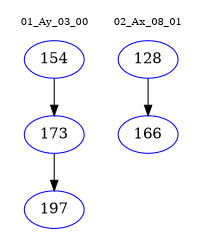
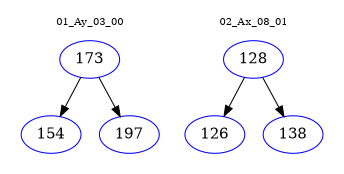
(54, 92) -> (73, 92)
(148, 135) -> (215, 135)
none -> (293, 135)
